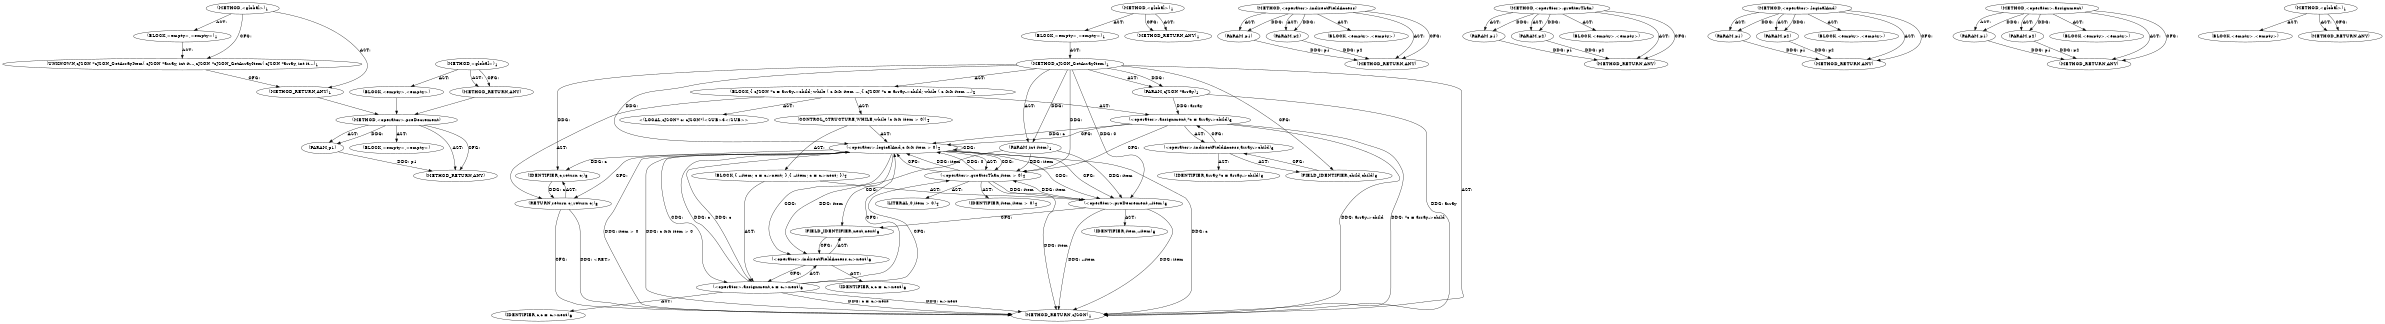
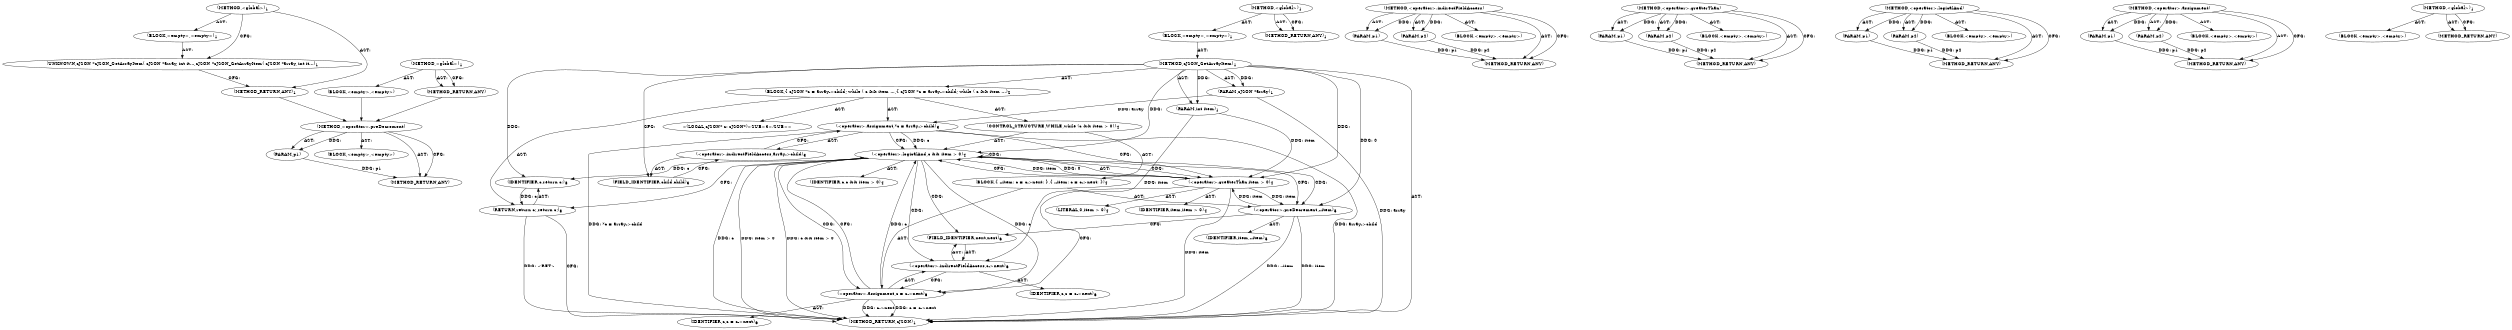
(1093, 166) -> none
(1219, 176) -> none
none -> (847, 183)
(915, 239) -> (1051, 225)
(827, 246) -> (972, 252)
